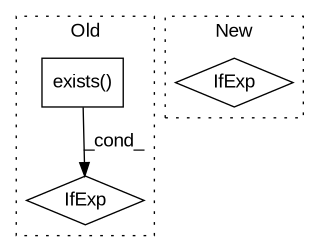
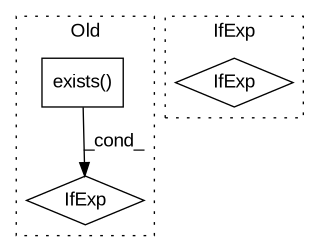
(234, 32) -> (234, 32)
